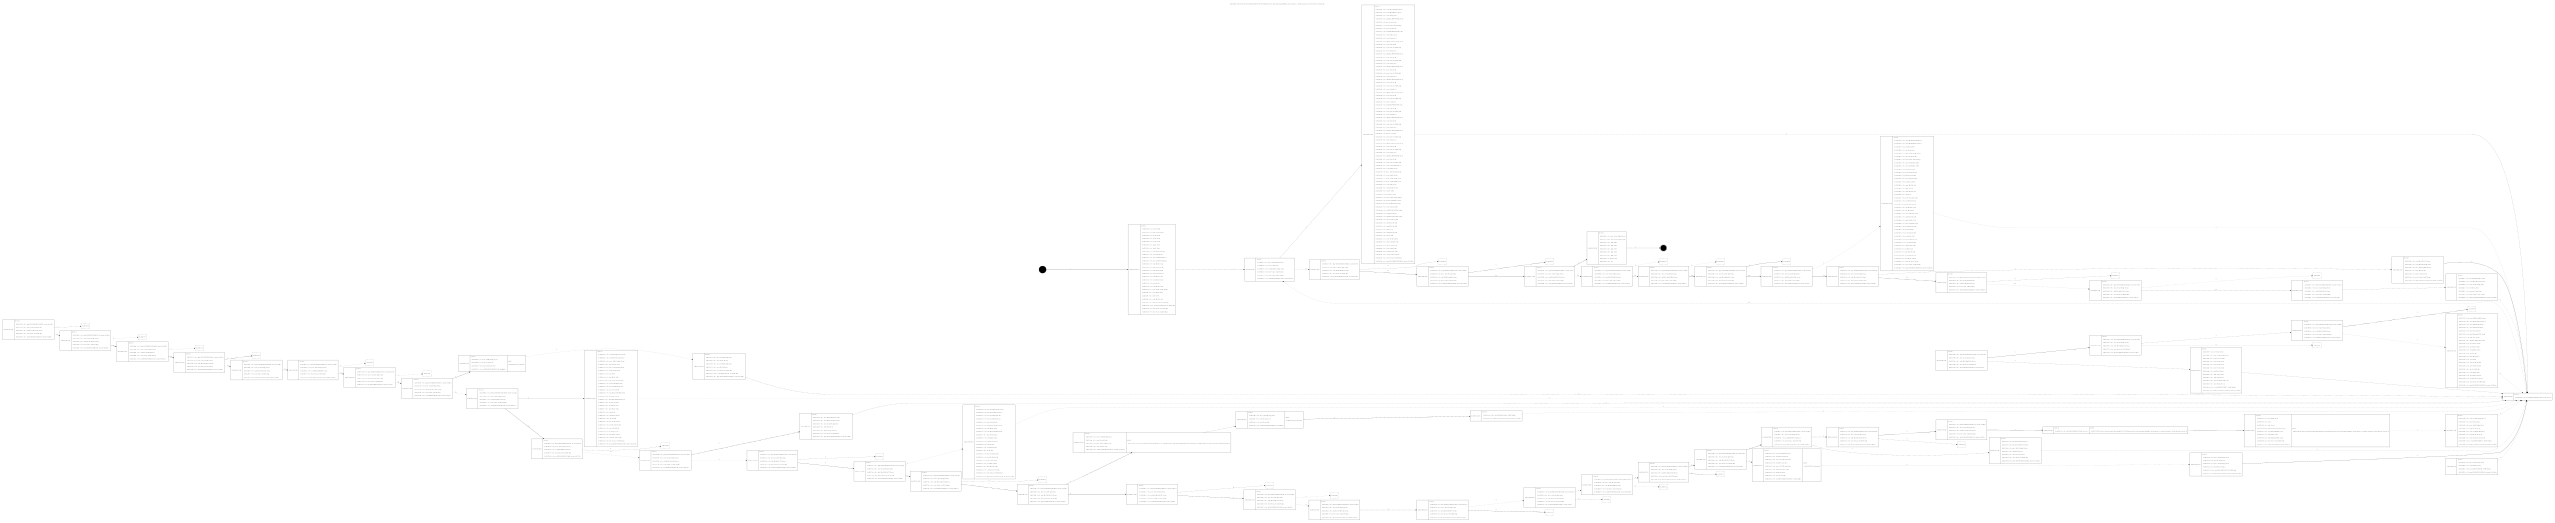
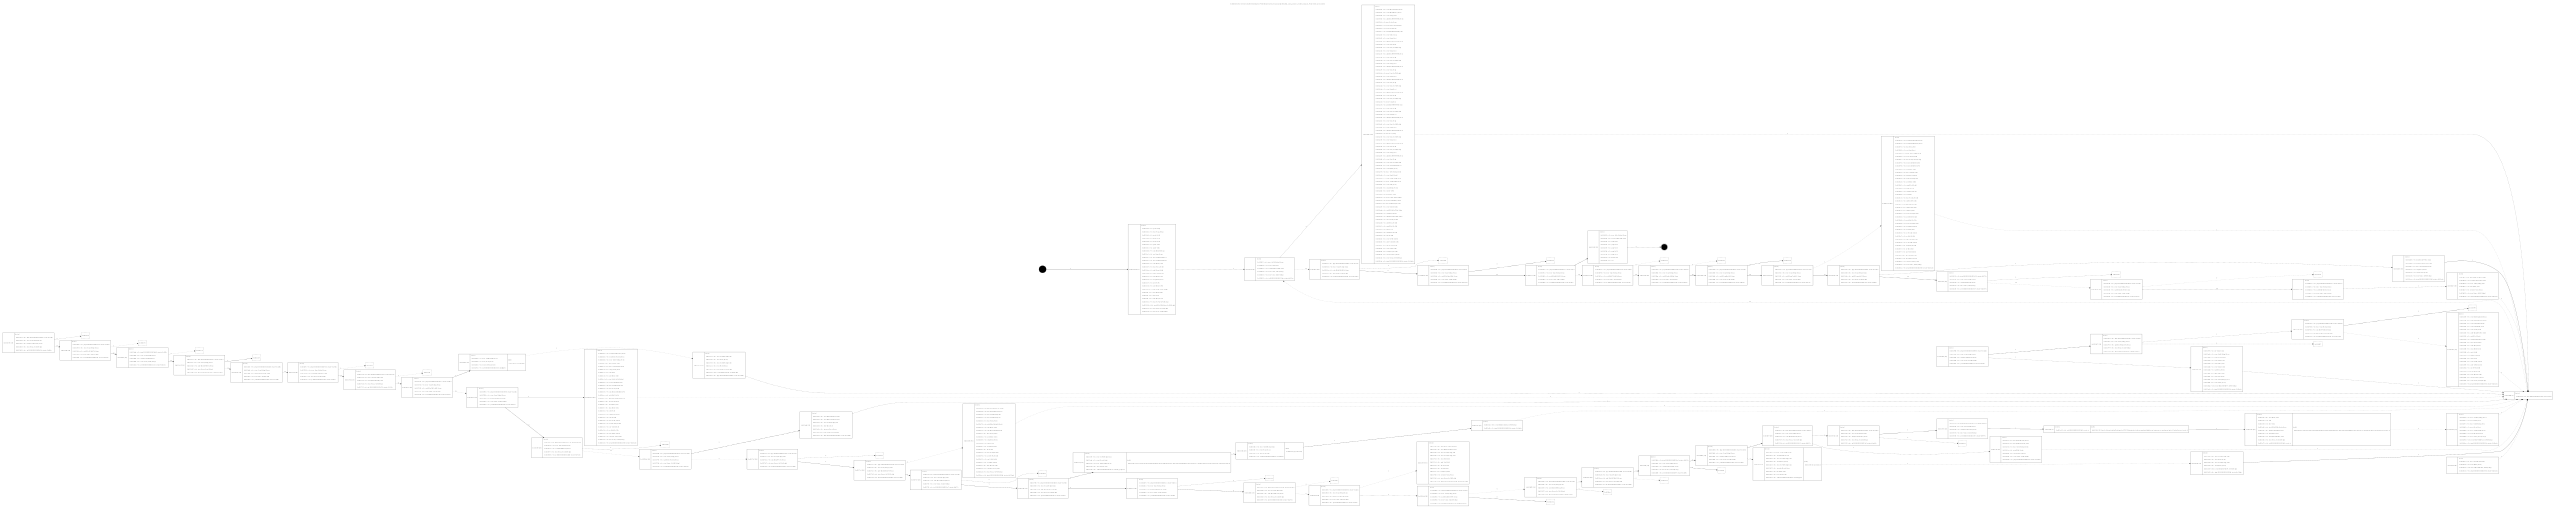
none -> (1443, 463)
